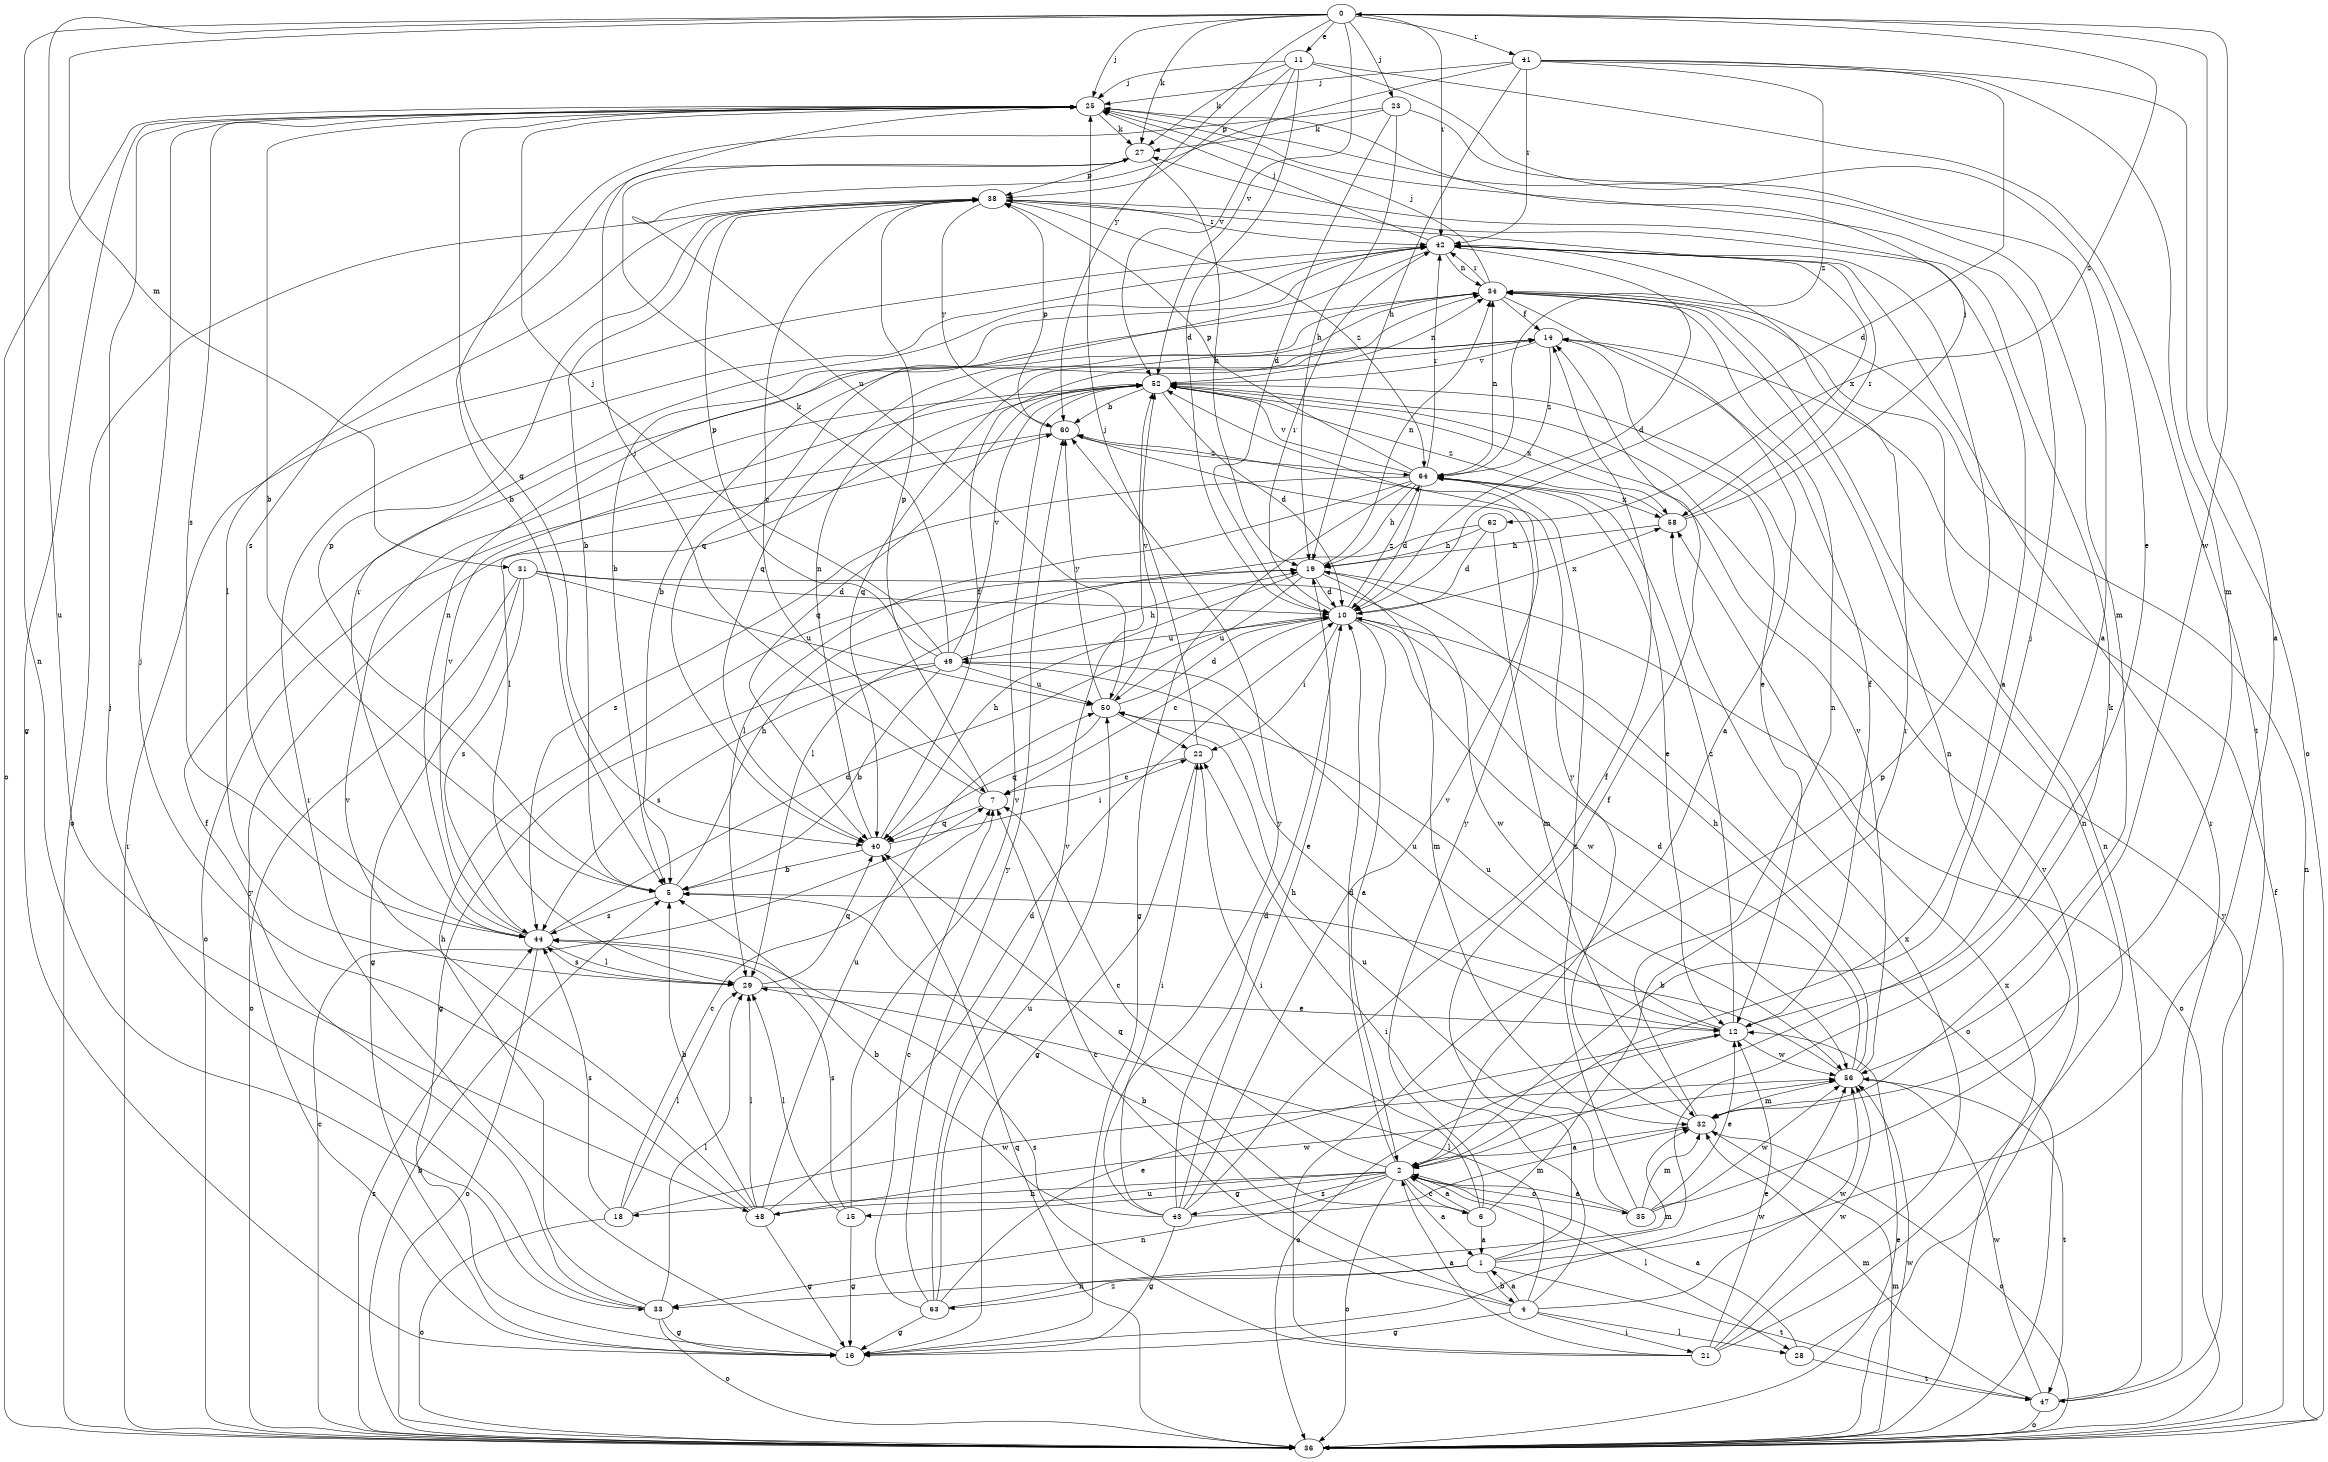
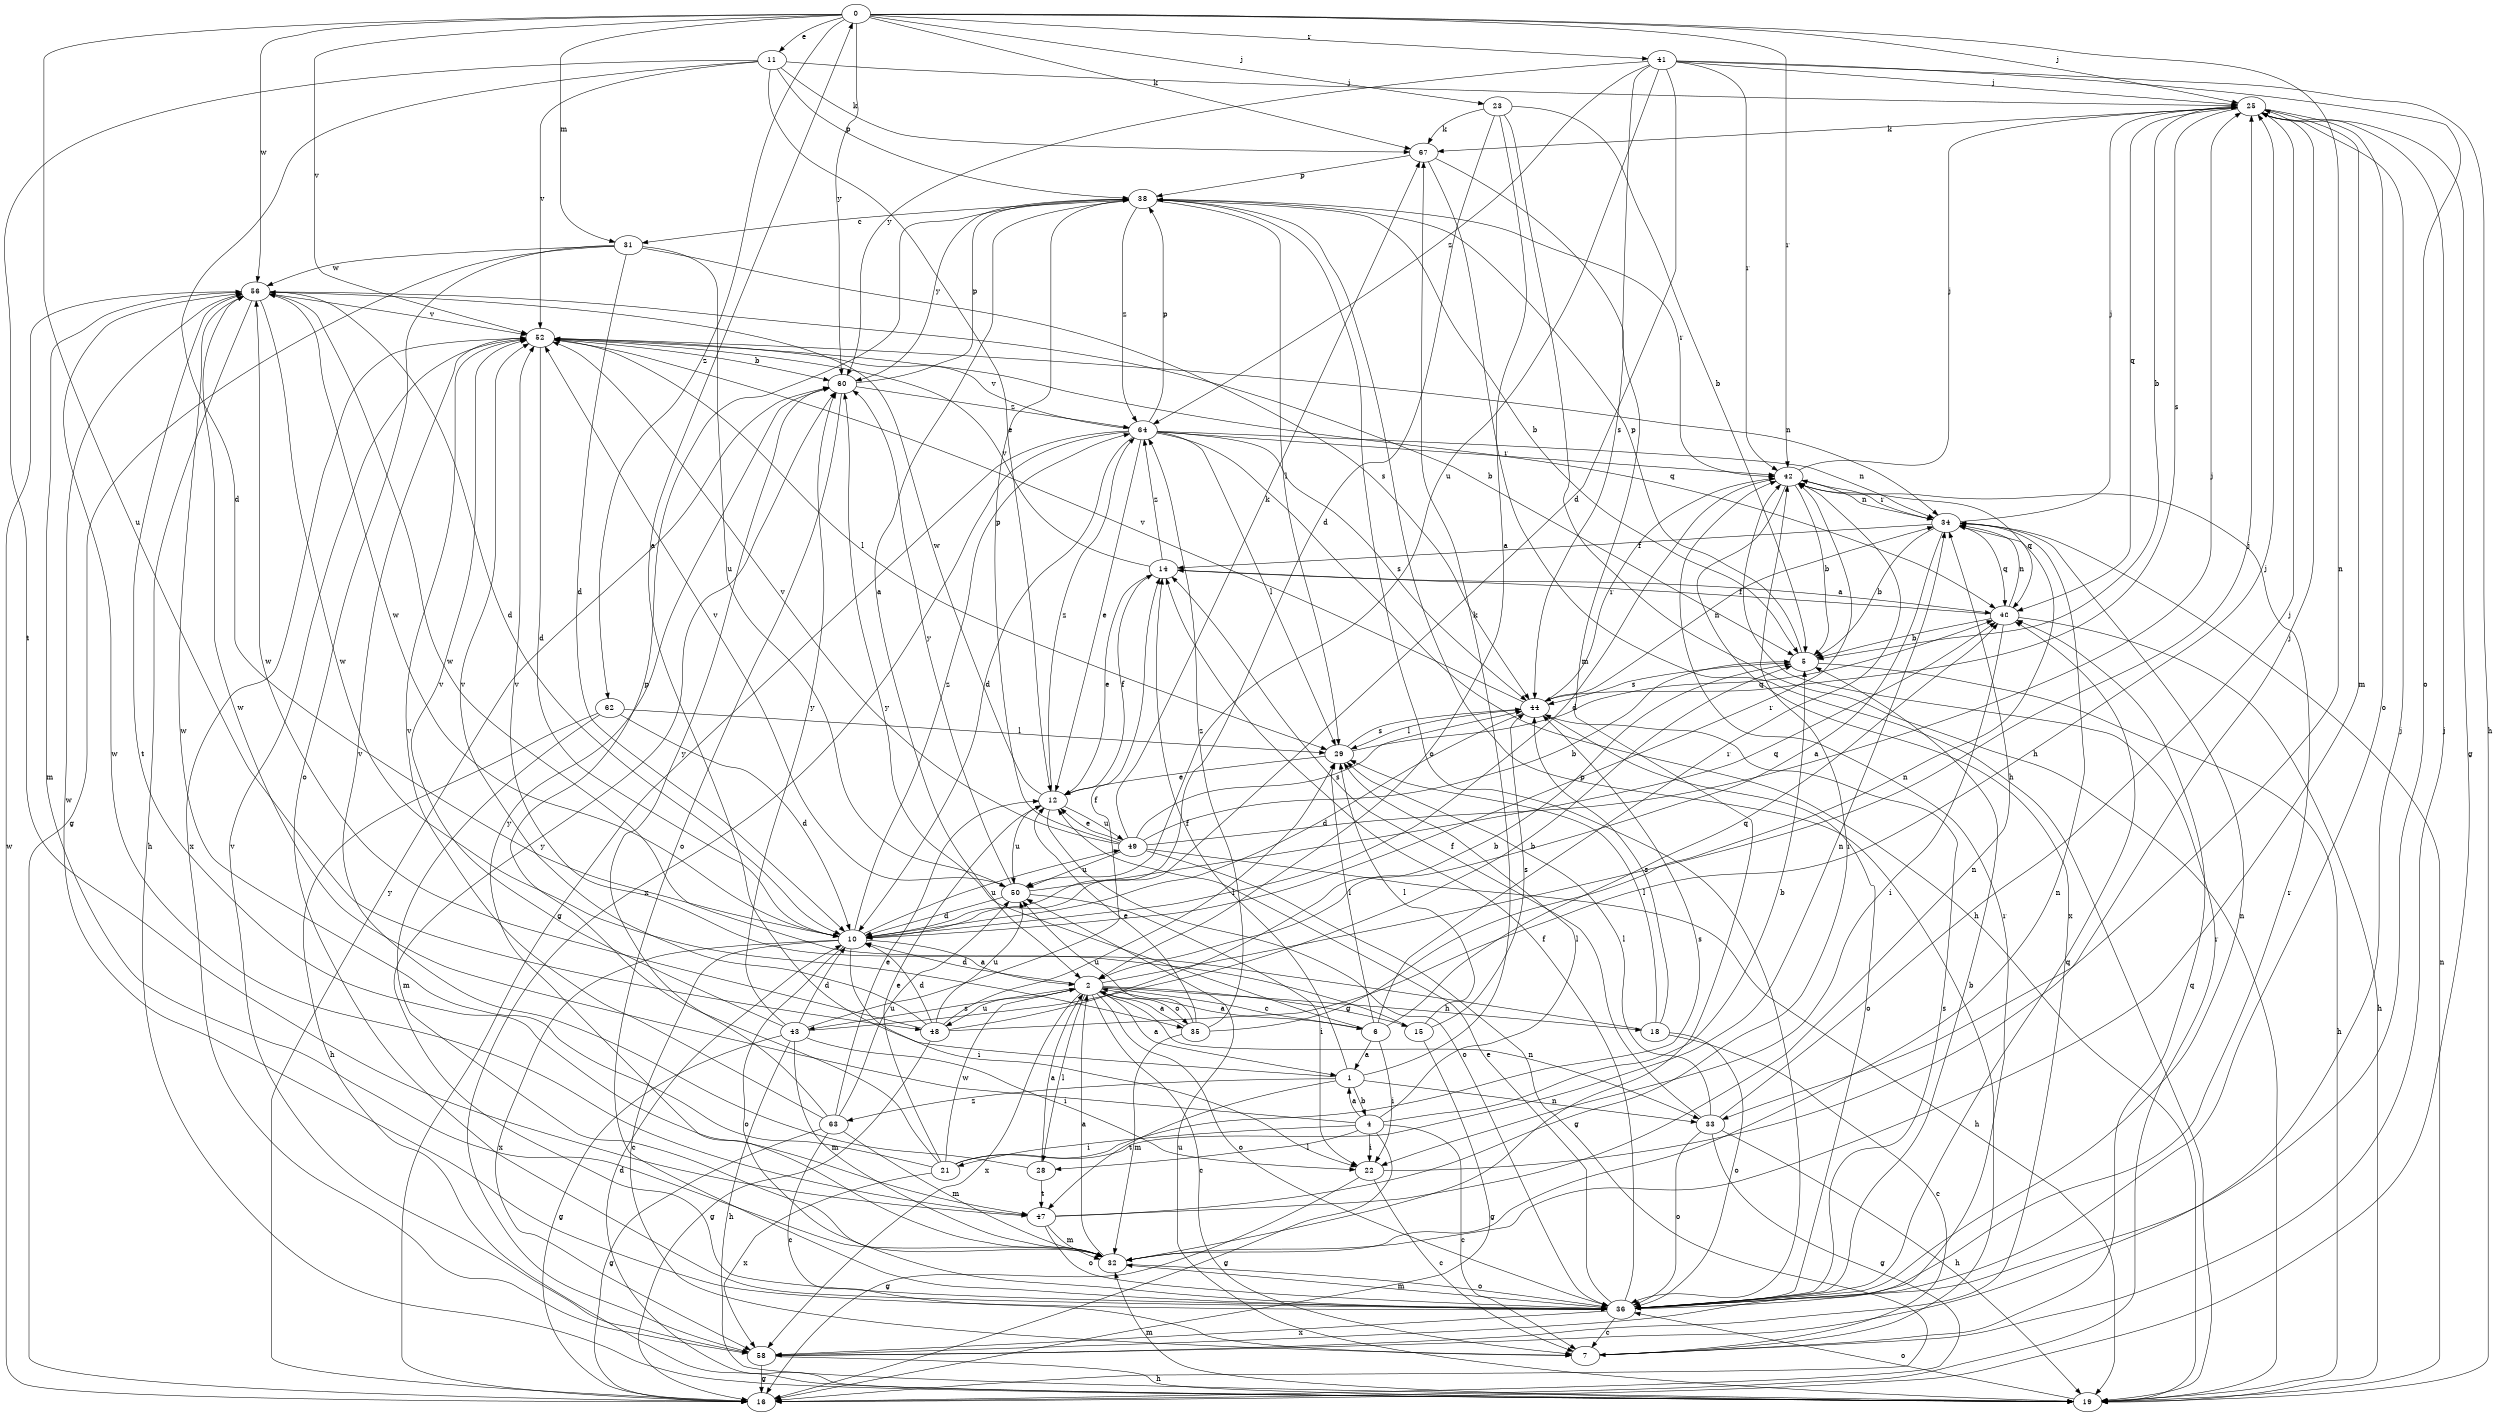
none -> (1179, 117)
(1140, 153) -> (1424, 153)
(1451, 453) -> (233, 847)
(766, 478) -> (900, 215)
(863, 592) -> (1841, 592)
(1074, 657) -> (2378, 1032)
none -> (1349, 903)
(2243, 1001) -> (601, 1176)
(1743, 1159) -> (524, 883)
none -> (949, 1186)
(1452, 1263) -> (966, 1078)
none -> (761, 1377)
